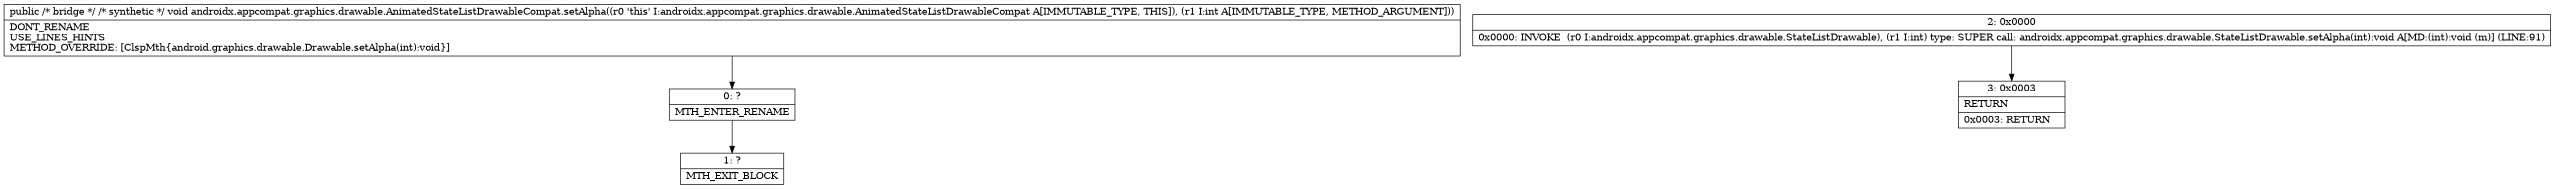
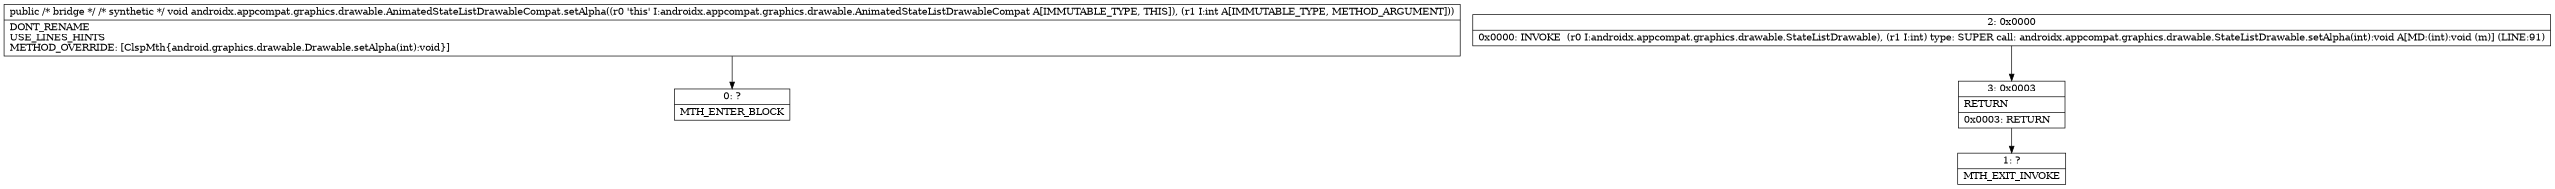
(732, 112) -> (732, 112)
(732, 133) -> (2012, 137)
(732, 176) -> (2012, 176)
